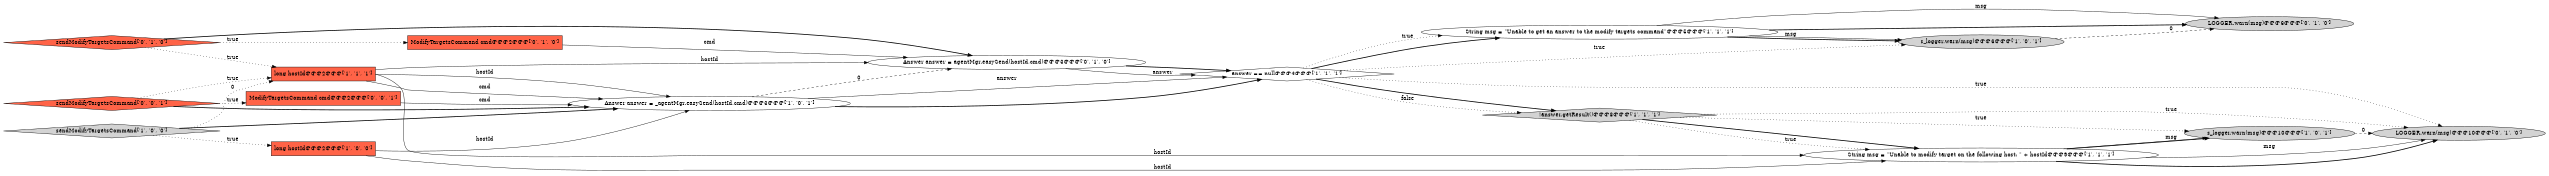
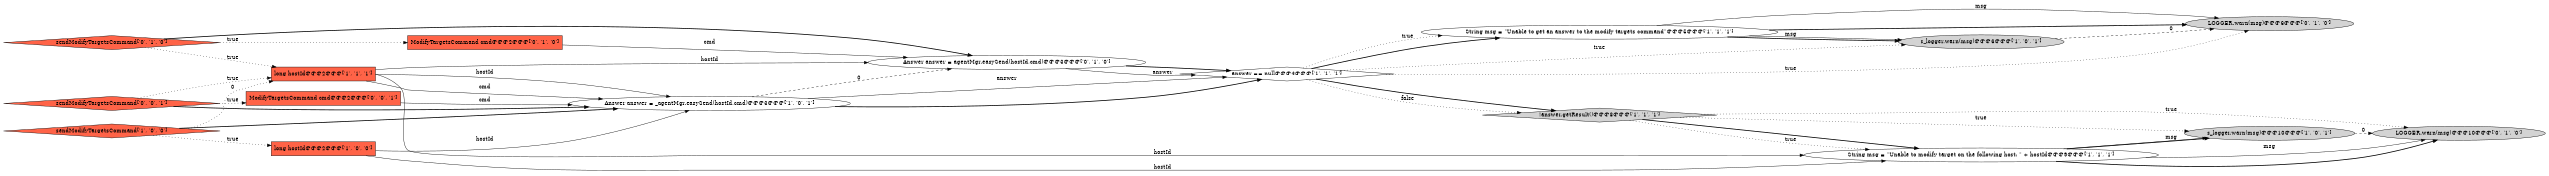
(1891, 87) -> (1817, 71)
(112, 131) -> (112, 131)
